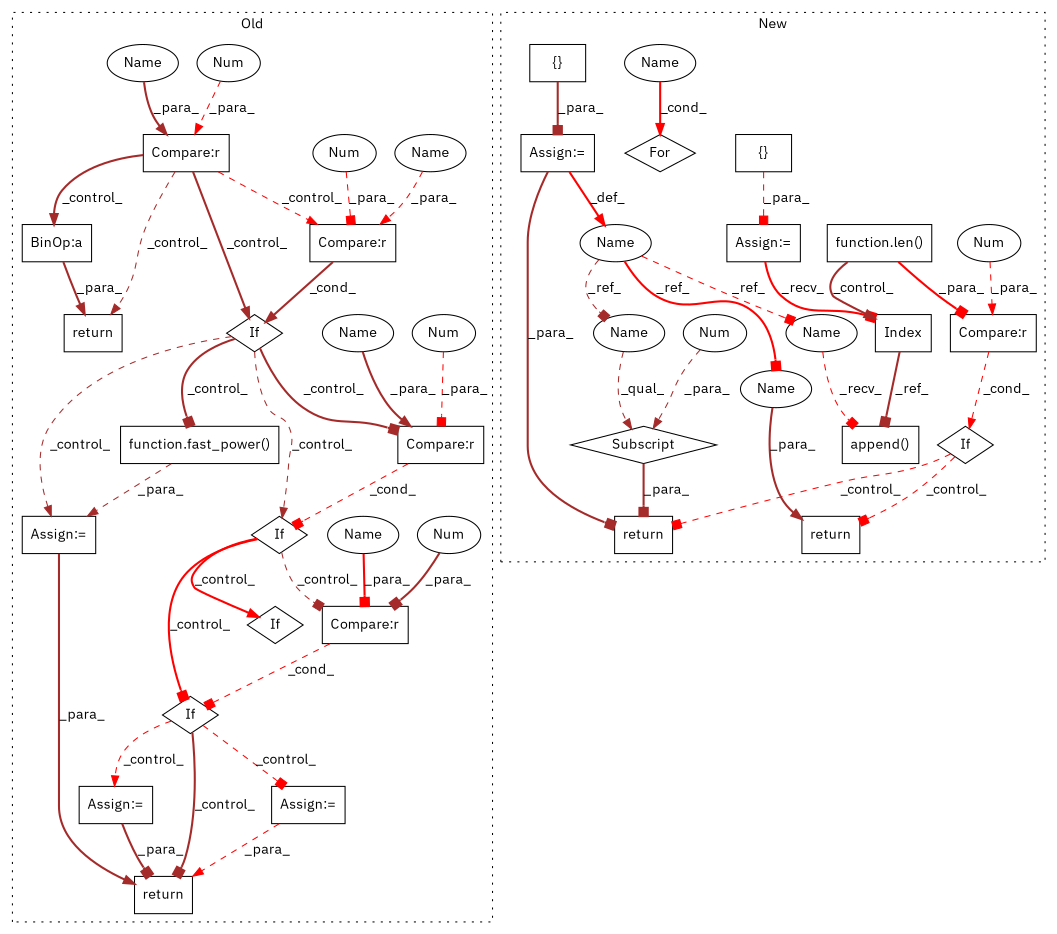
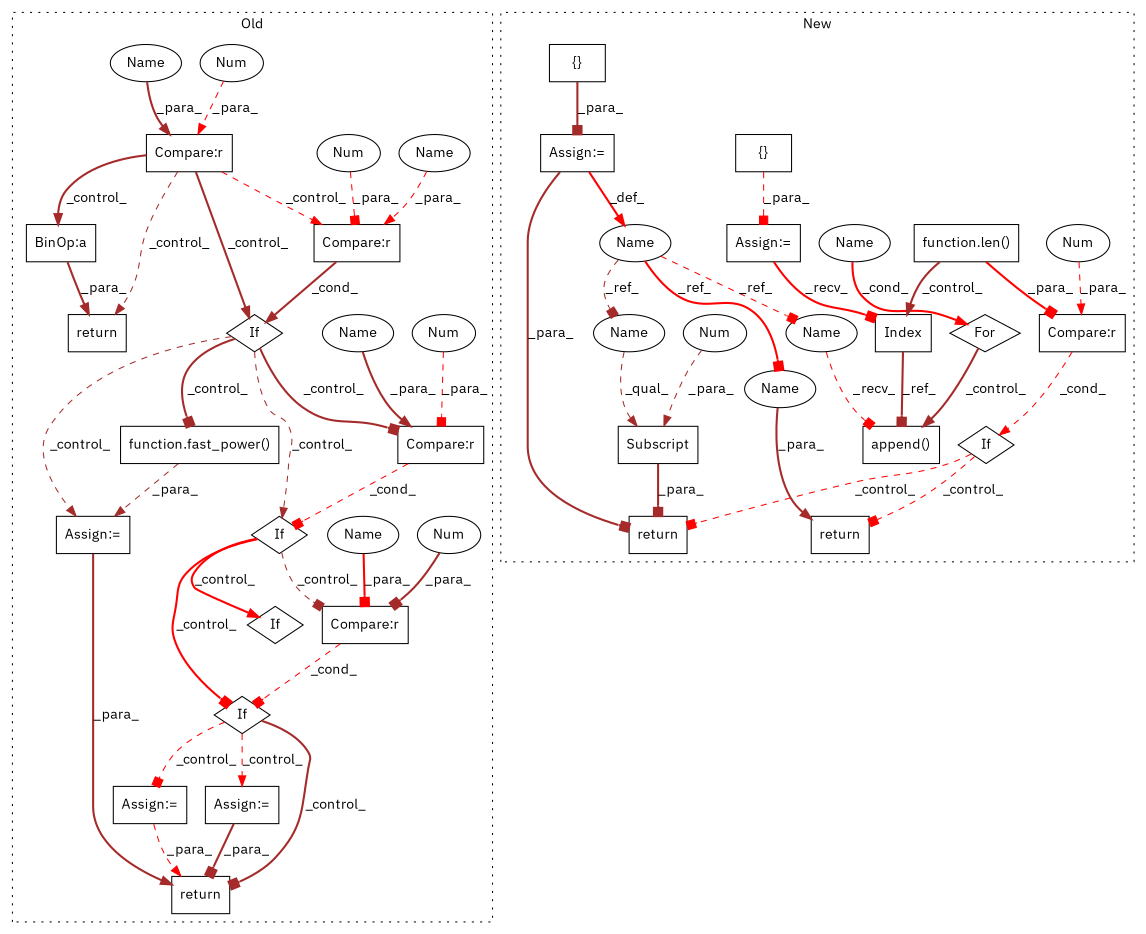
none -> (957, 386)
(644, 445) -> (658, 445)
